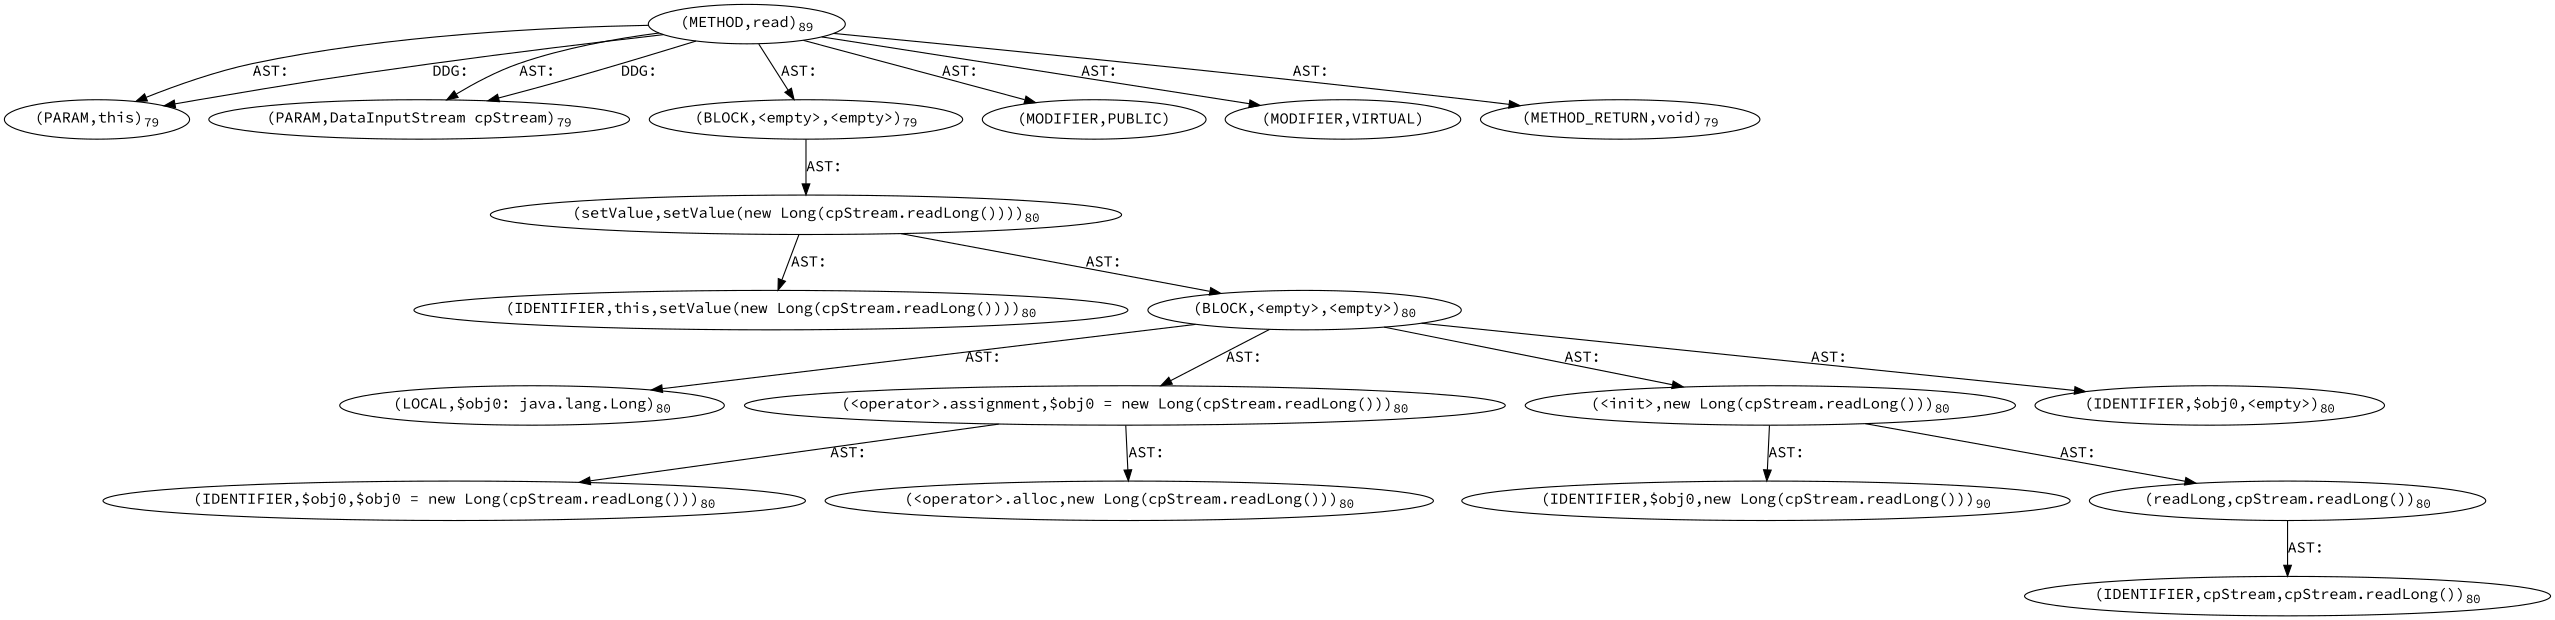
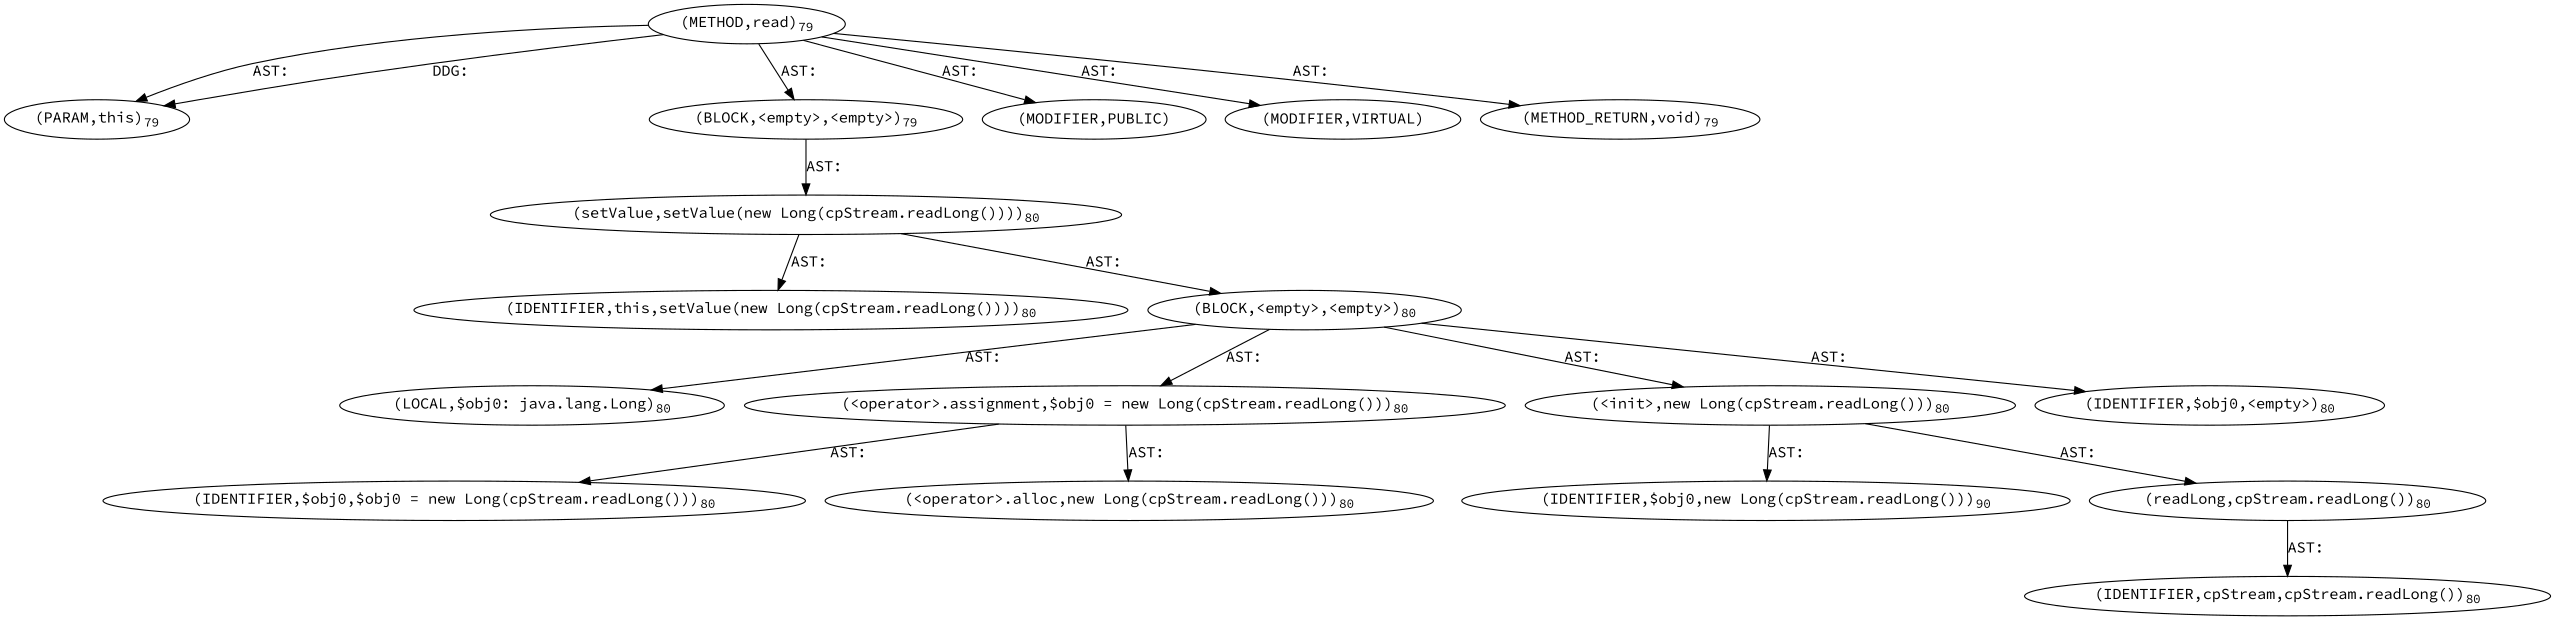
(806, 22) -> (806, 22)
(419, 119) -> none
